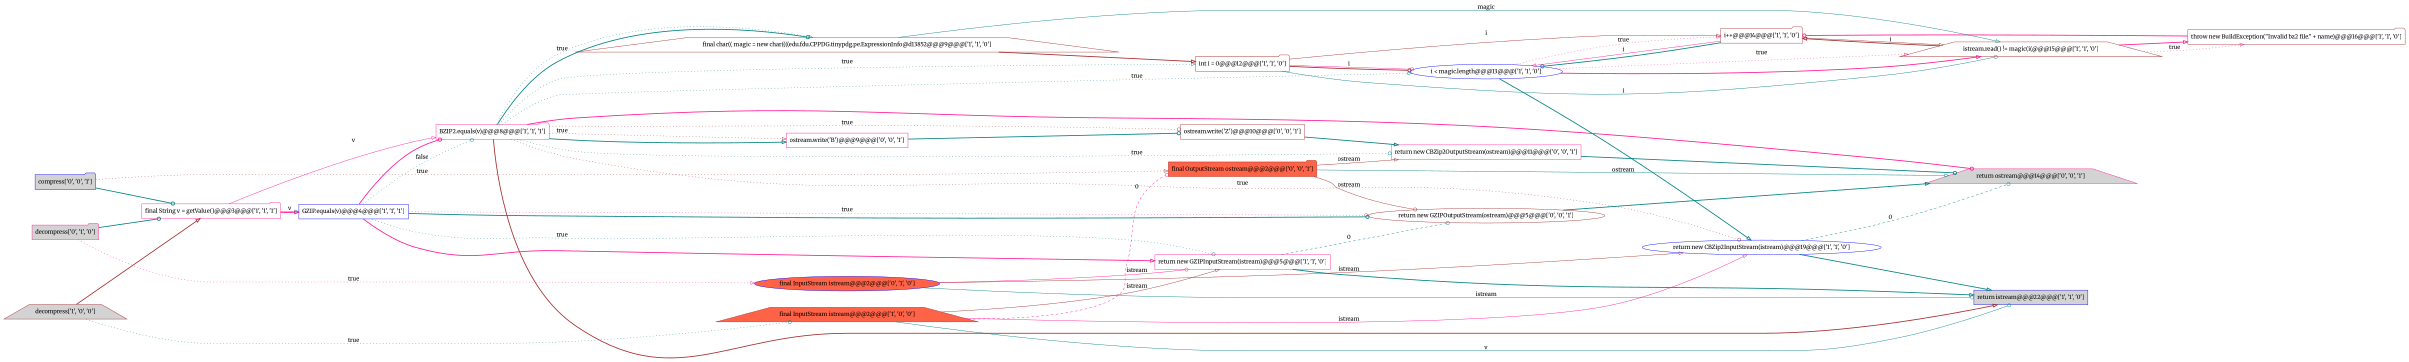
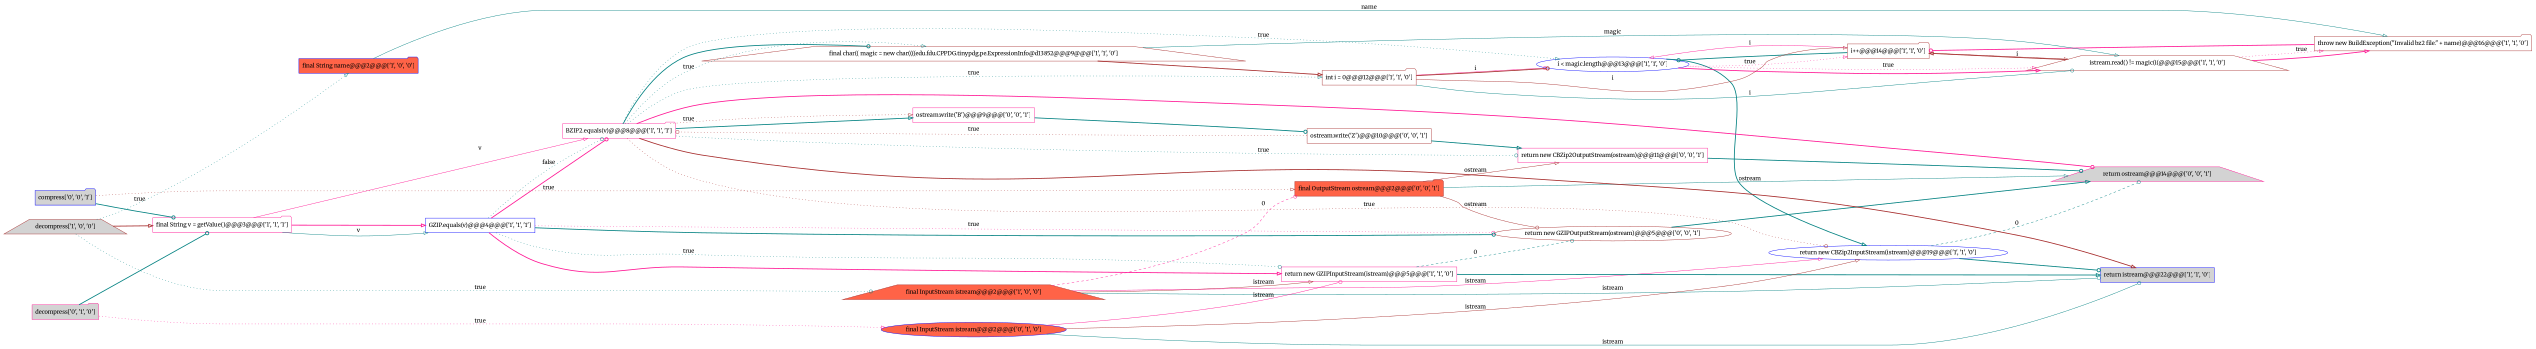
none -> (359, 66)
(863, 126) -> (993, 134)
(1893, 272) -> (2028, 264)
(1486, 348) -> (1613, 288)
